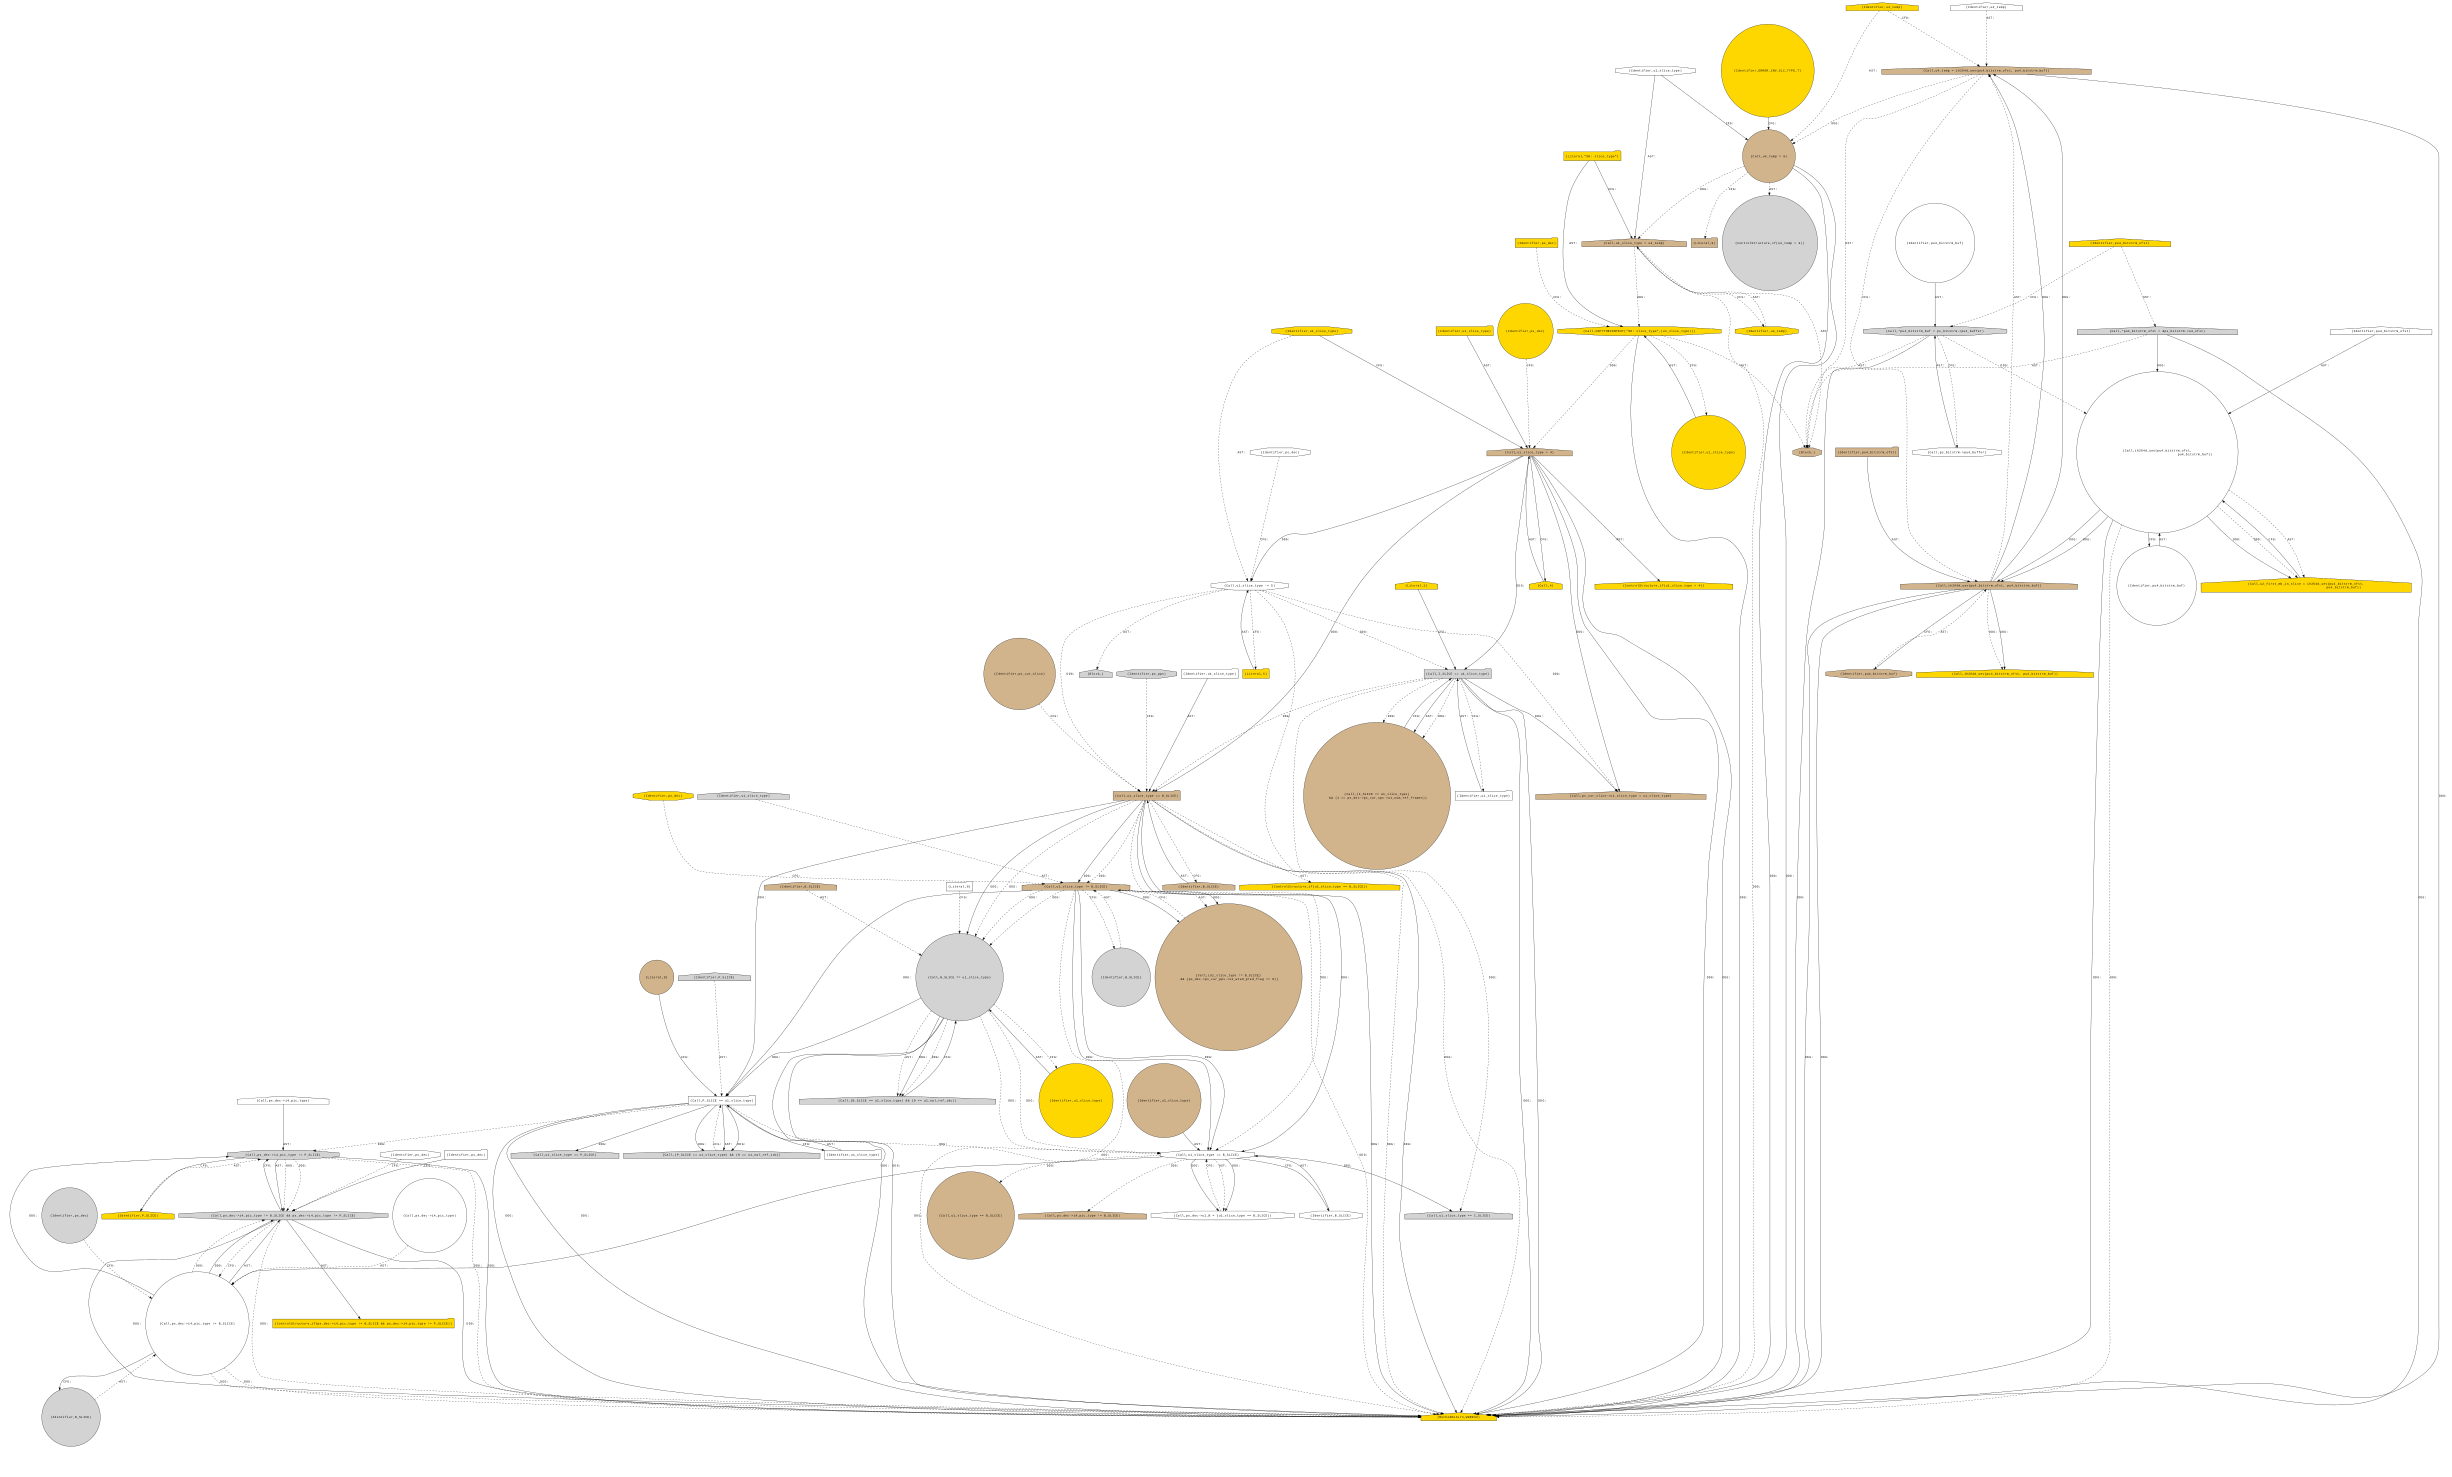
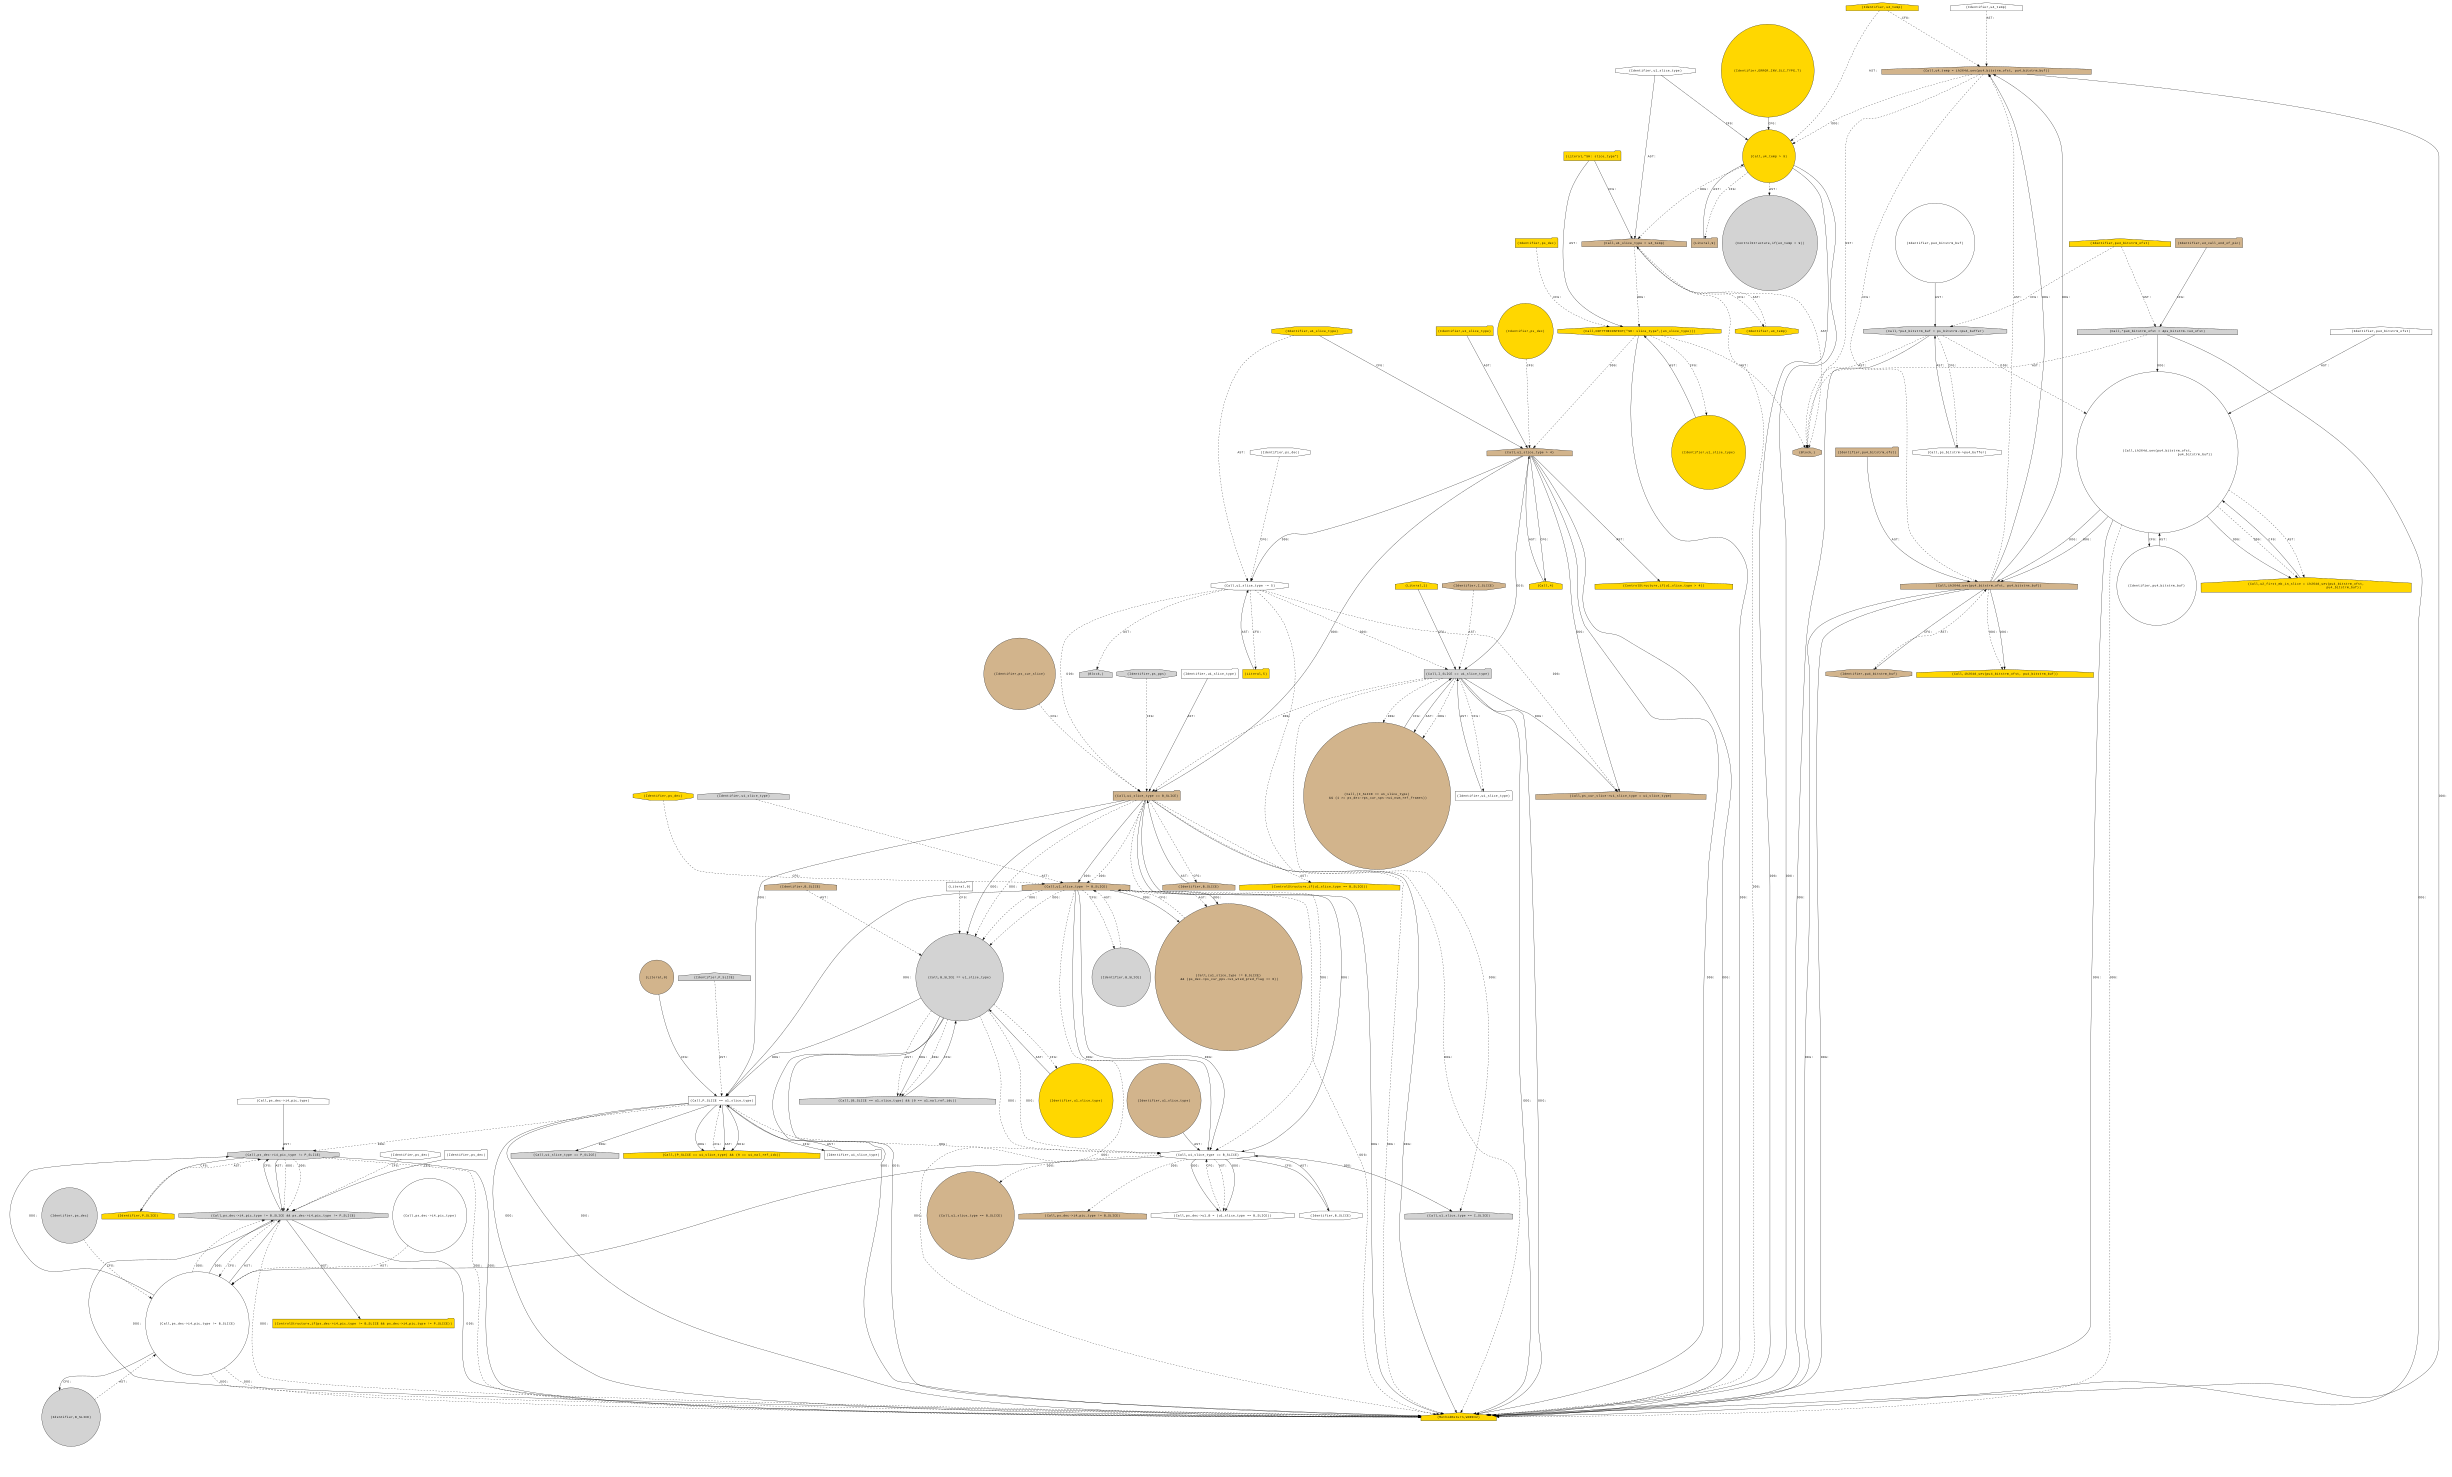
(1769, 156) -> (1769, 156)
none -> (1709, 195)
none -> (2209, 243)
none -> (1474, 586)
(722, 1155) -> (722, 1155)
